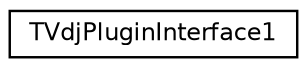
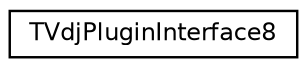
(153, 34) -> (153, 34)
